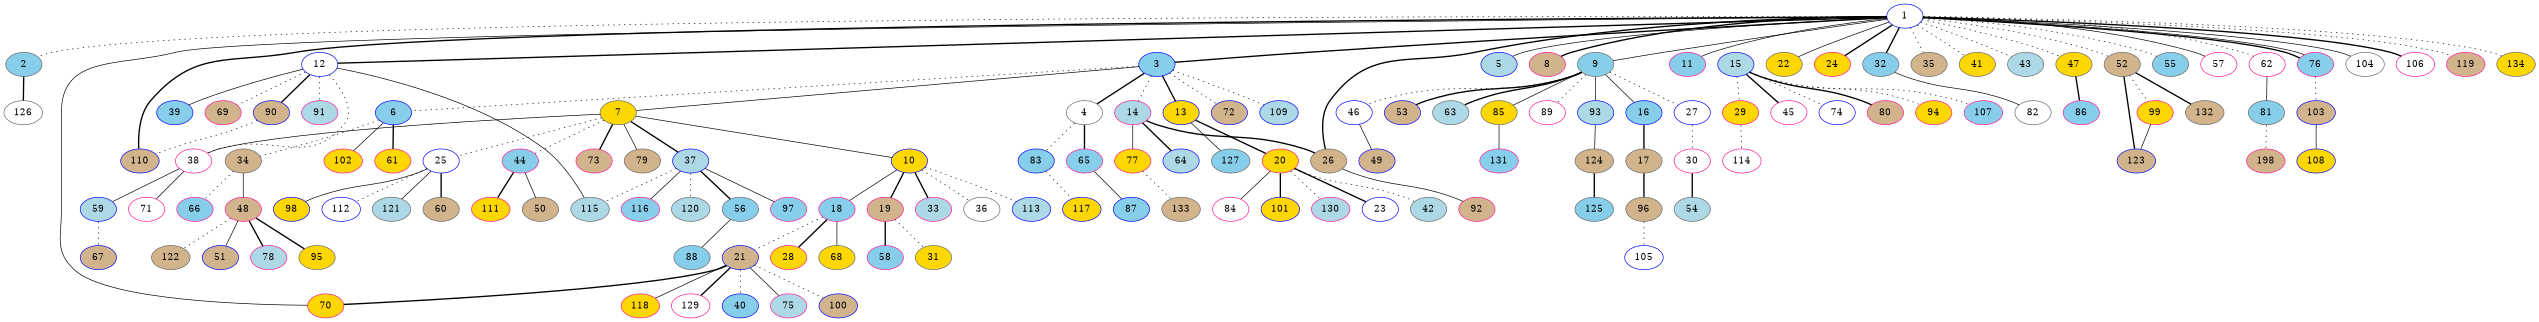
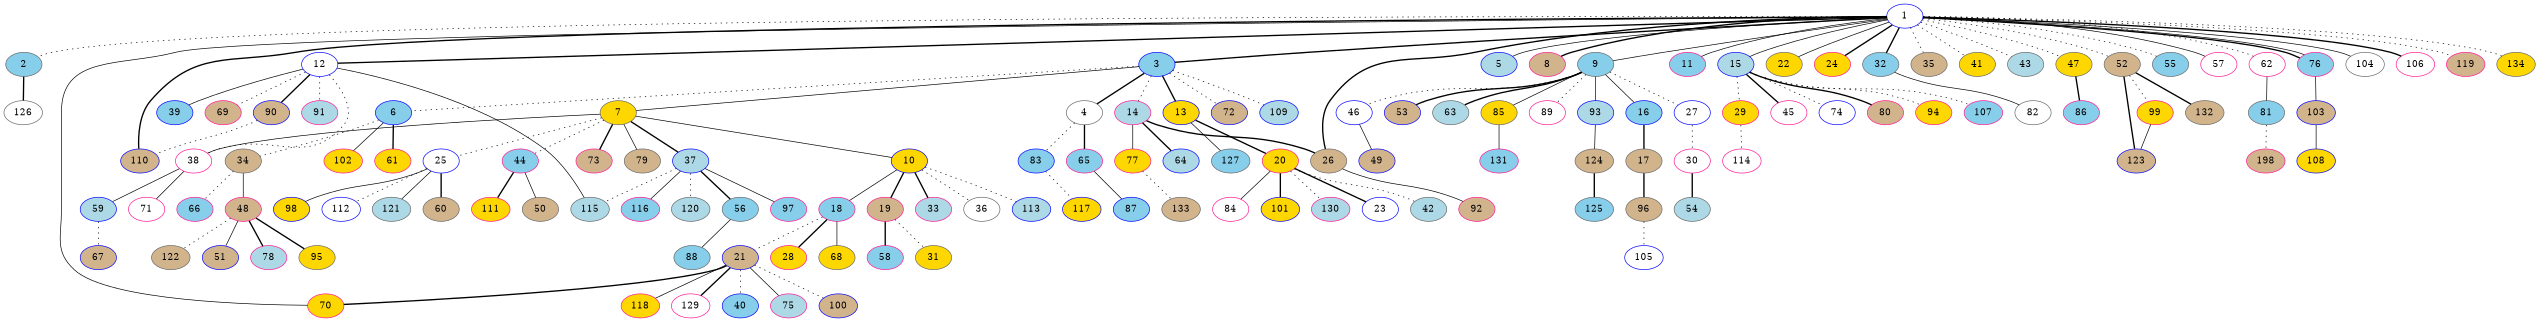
none -> (1818, 35)
(2316, 89) -> (2316, 89)
